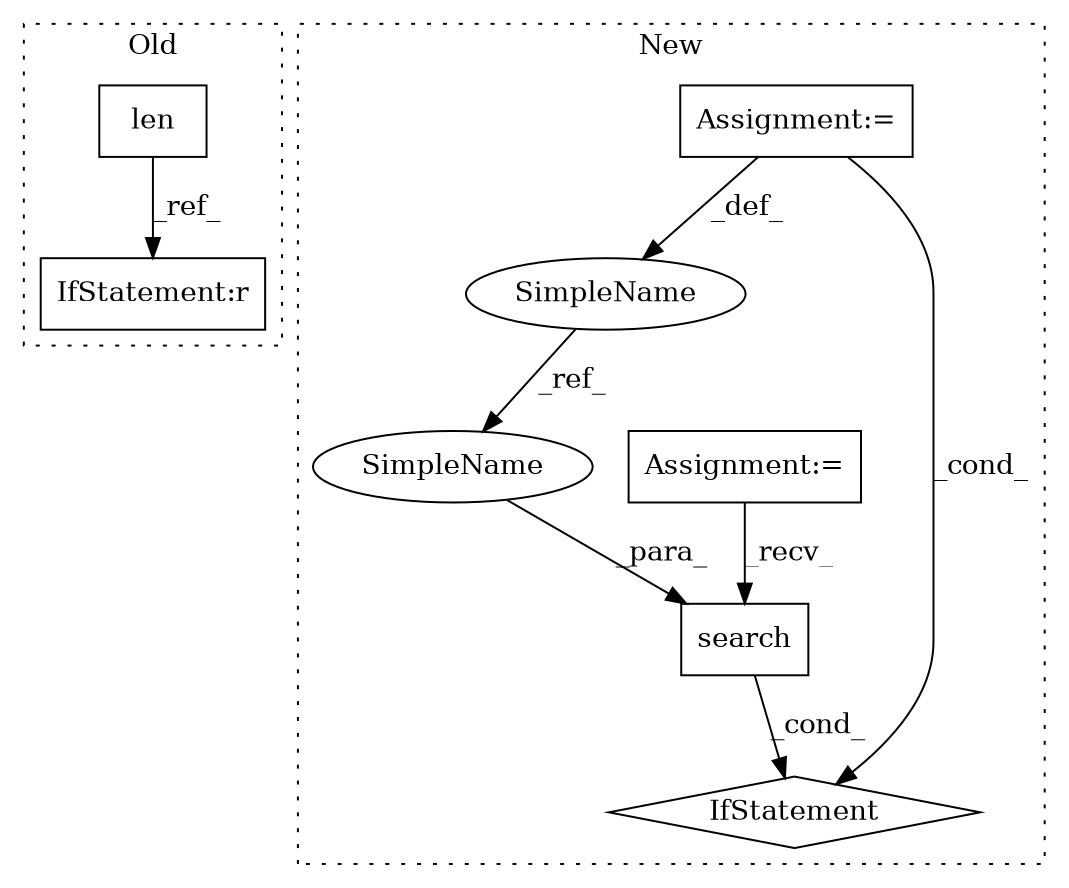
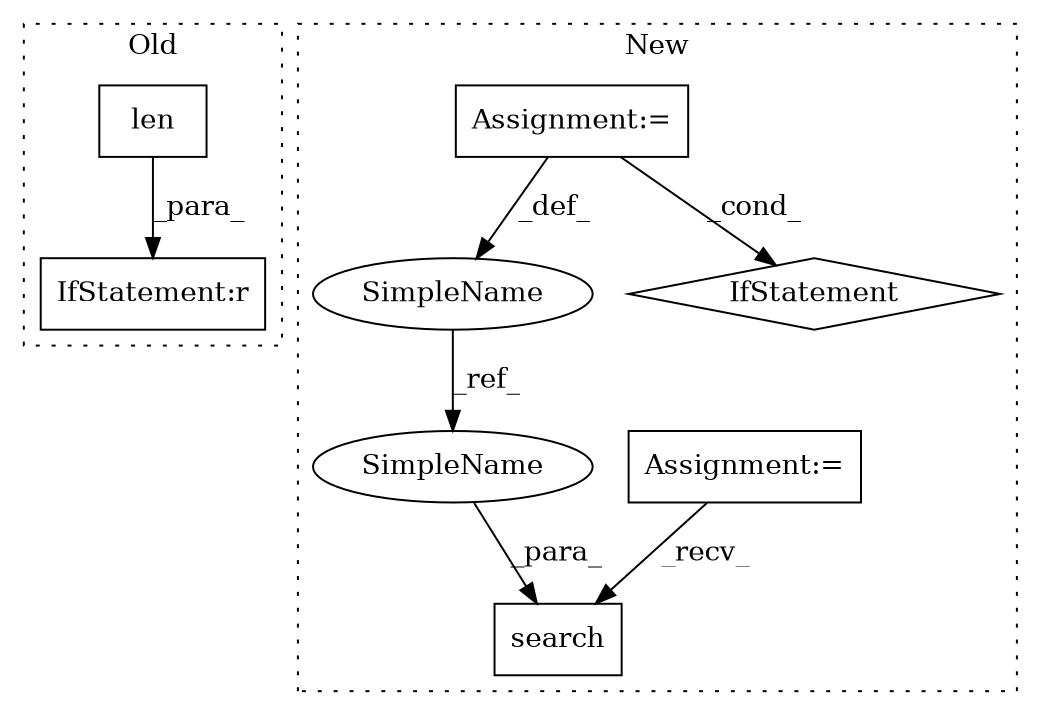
(187, 208) -> (199, 208)
(767, 717) -> none
